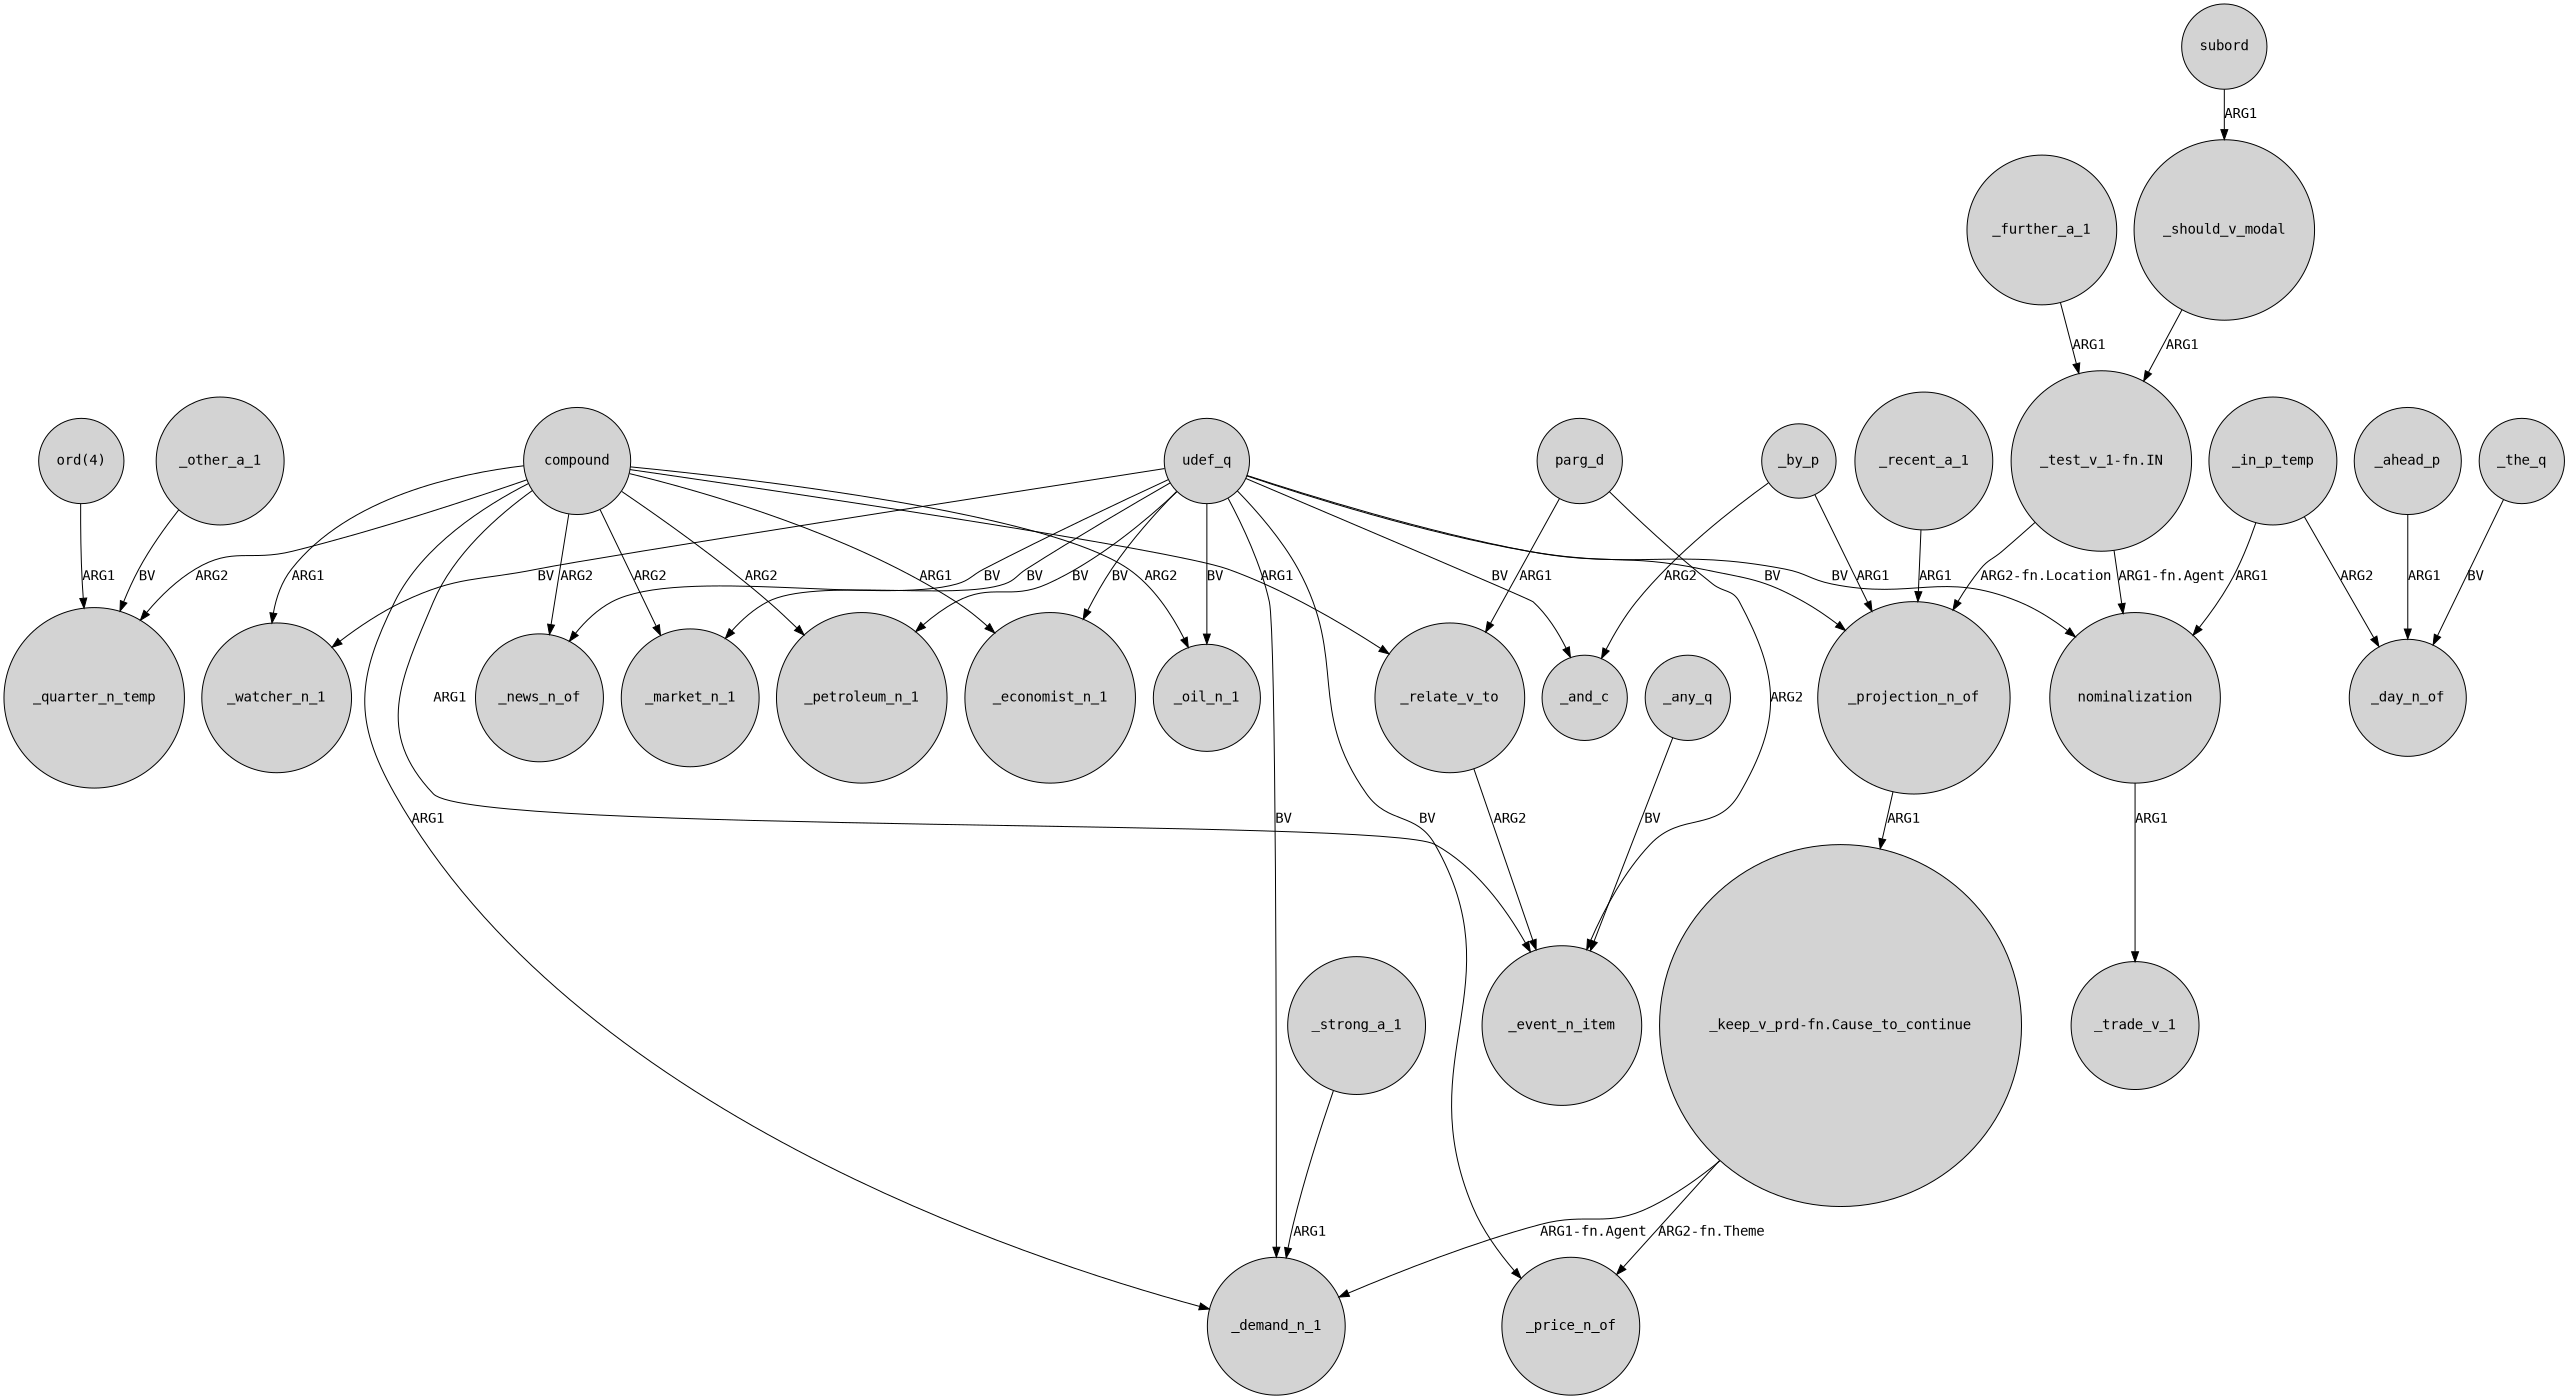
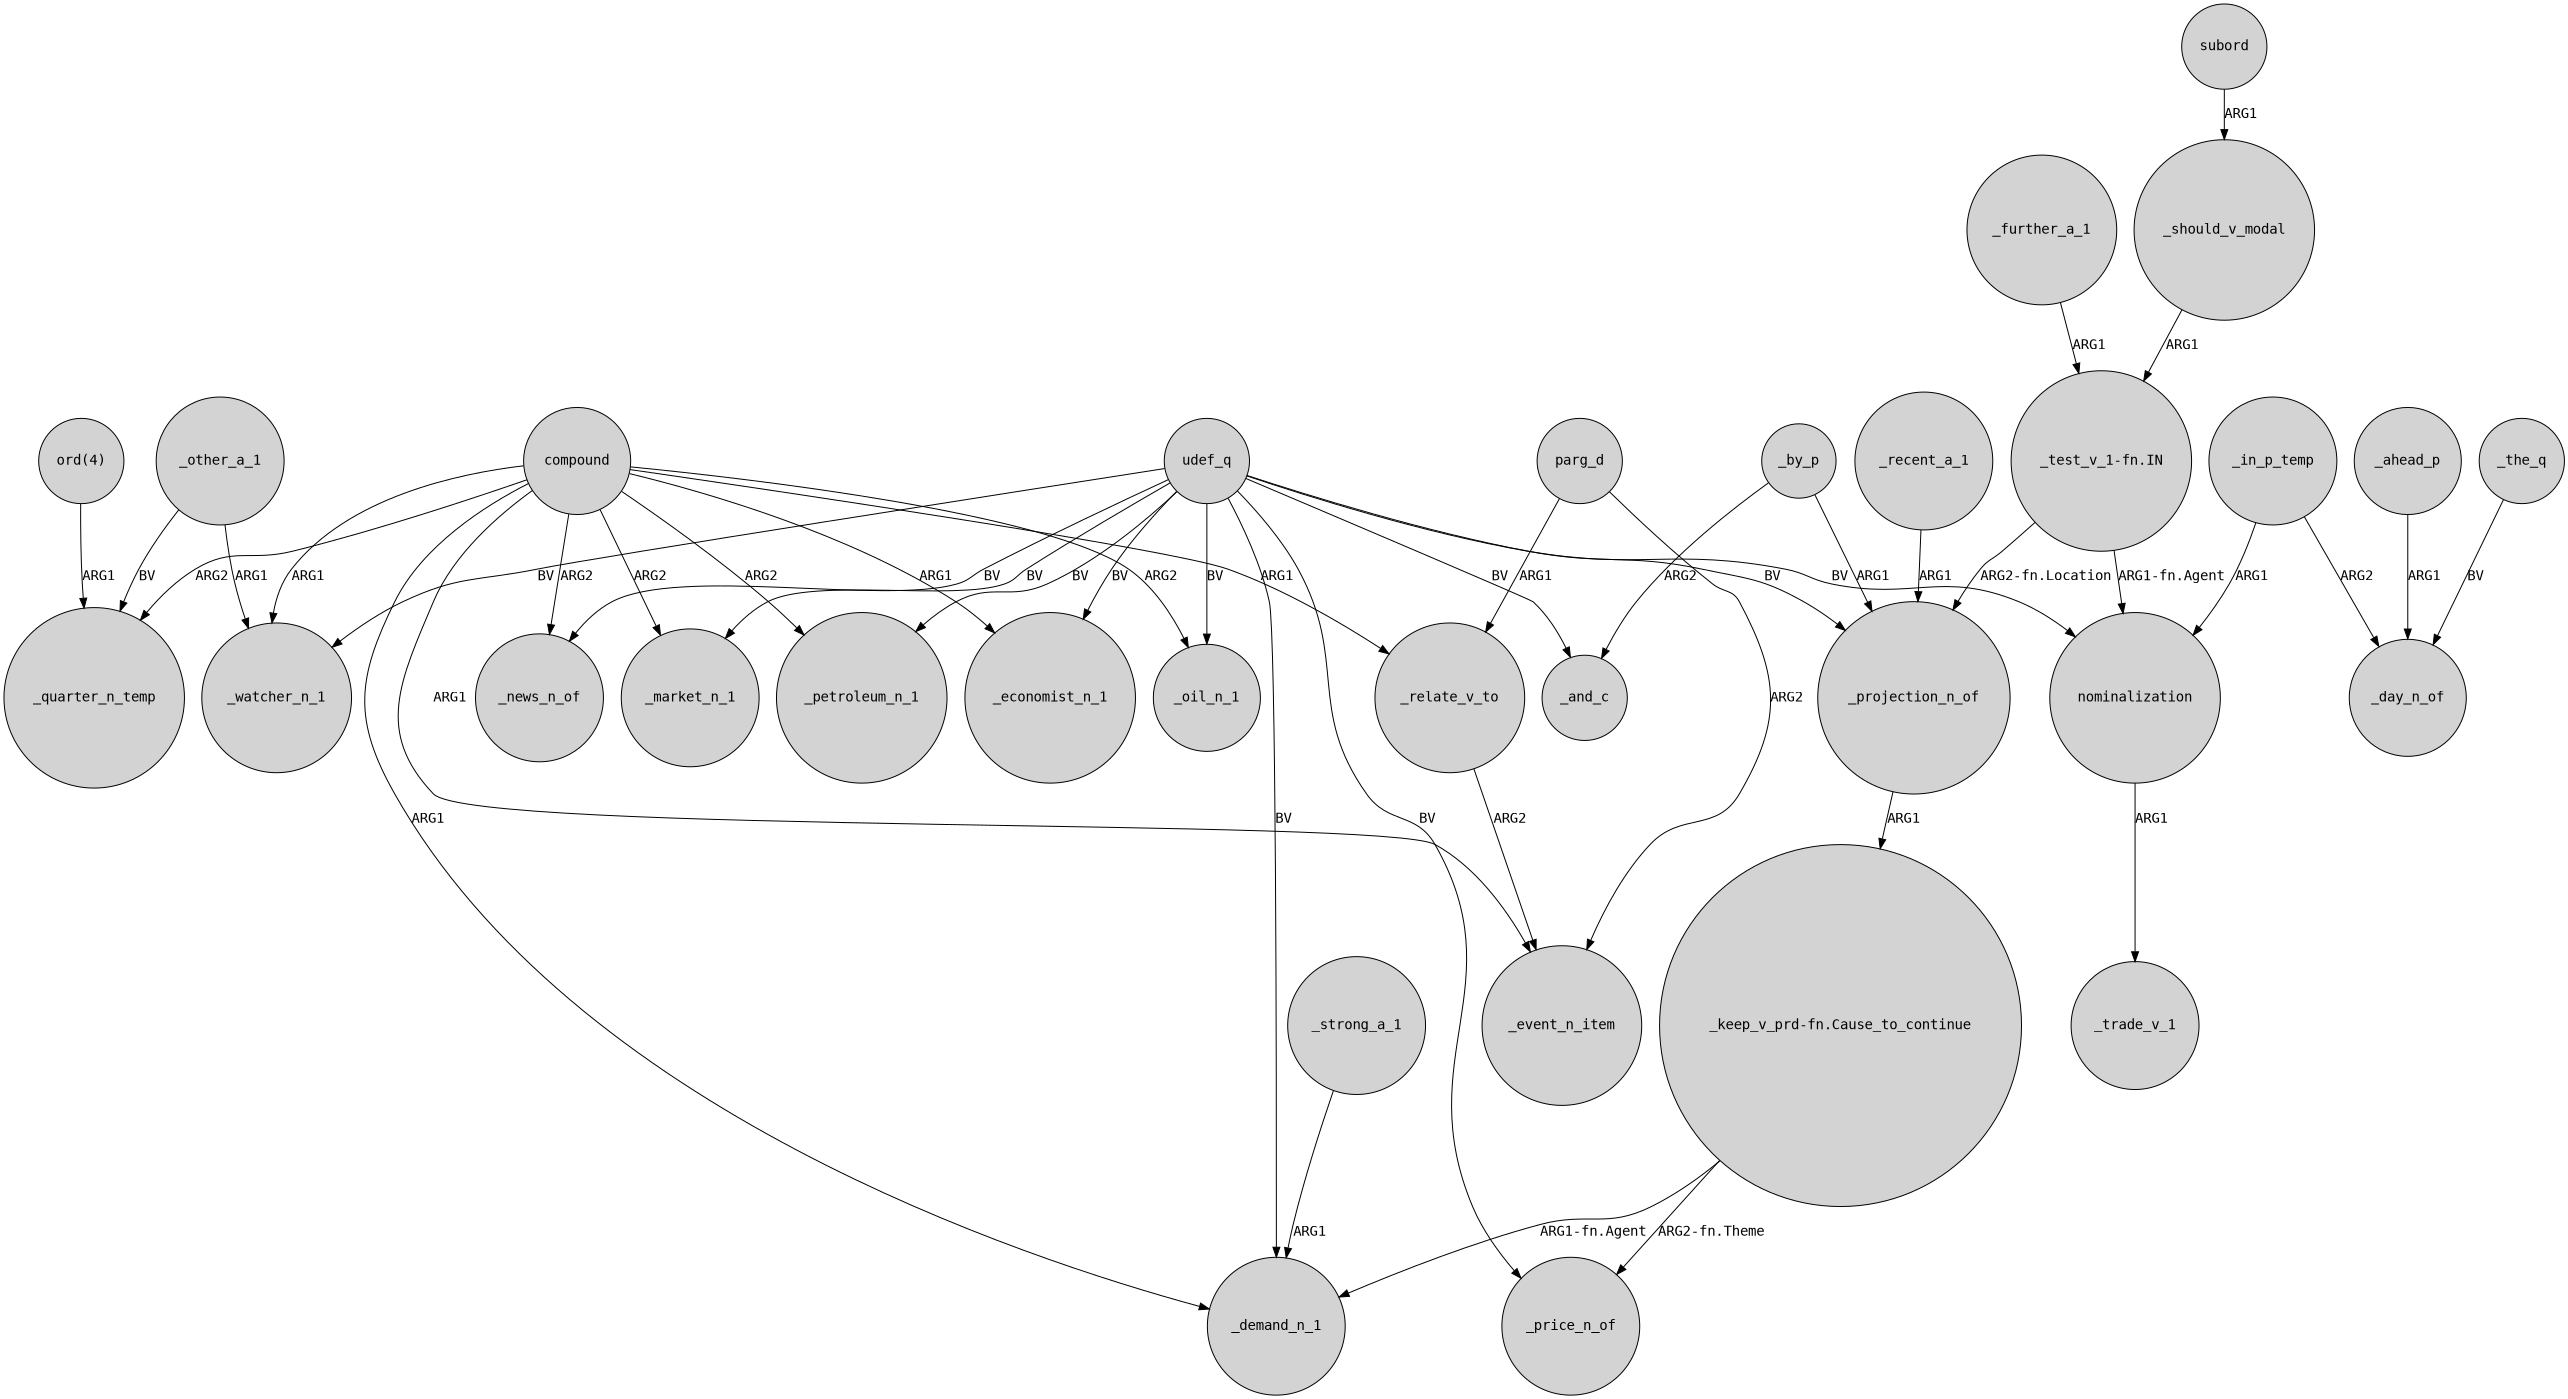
none -> (232, 572)
(1688, 698) -> none
